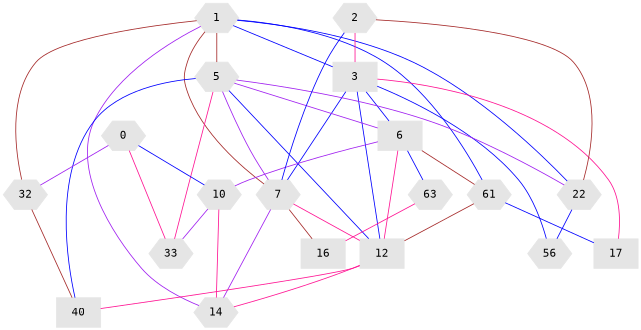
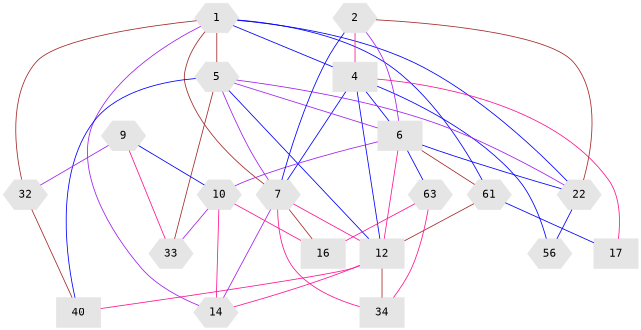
none -> (389, 74)
(355, 77) -> (355, 77)
(124, 136) -> (124, 136)
(194, 165) -> (194, 165)
none -> (492, 168)
none -> (269, 223)
none -> (382, 312)
